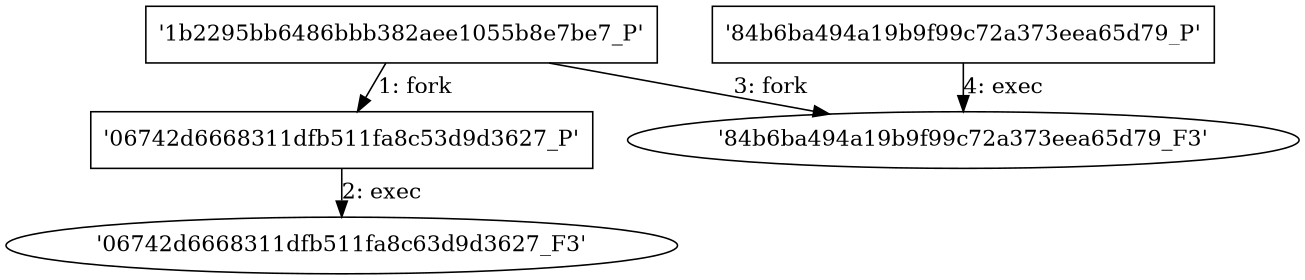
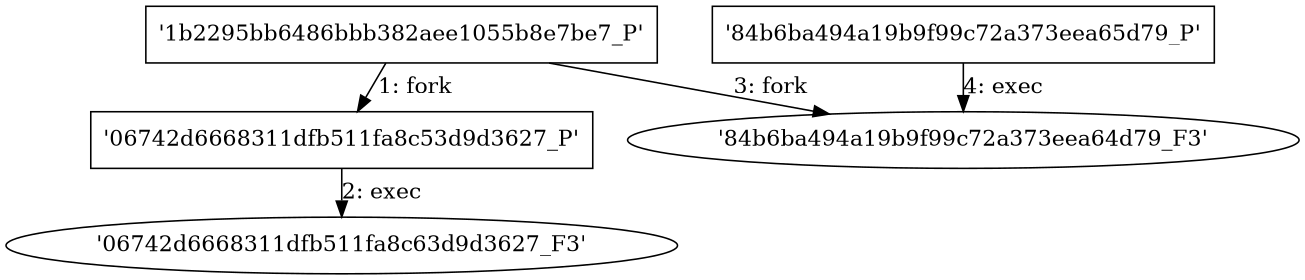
(963, 140) -> (963, 140)
